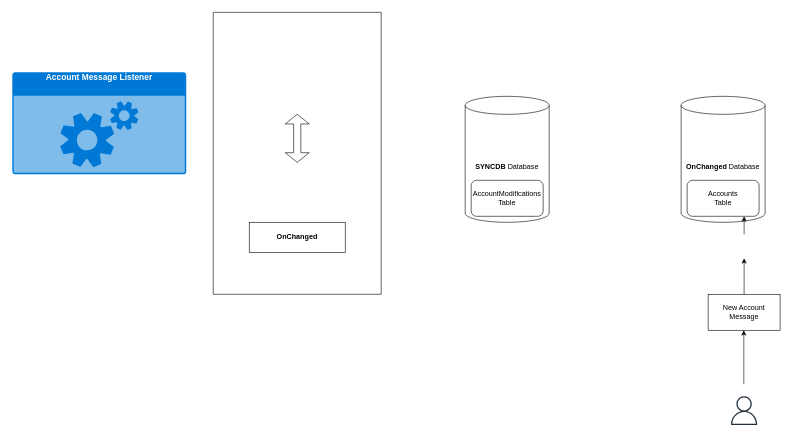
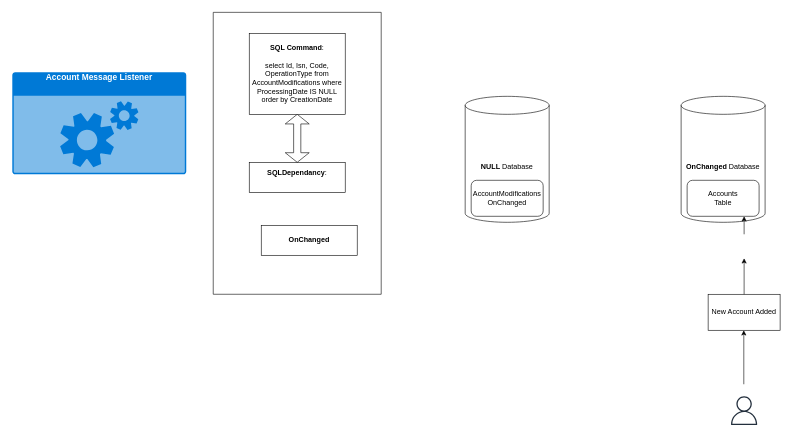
none -> (297, 74)
(507, 167) -> (507, 167)
none -> (297, 177)
(507, 198) -> (507, 198)
(297, 237) -> (309, 240)
(744, 312) -> (744, 312)
